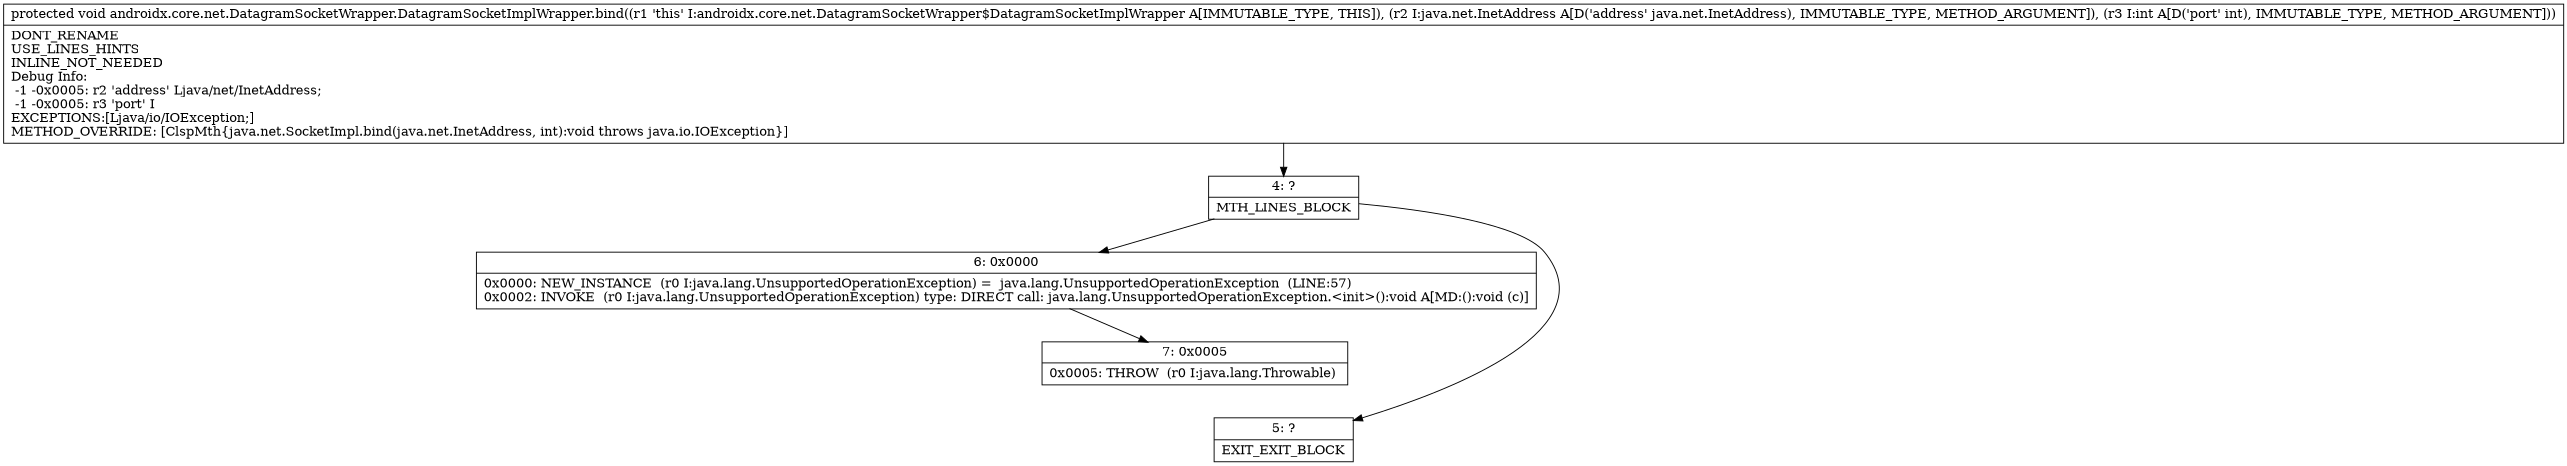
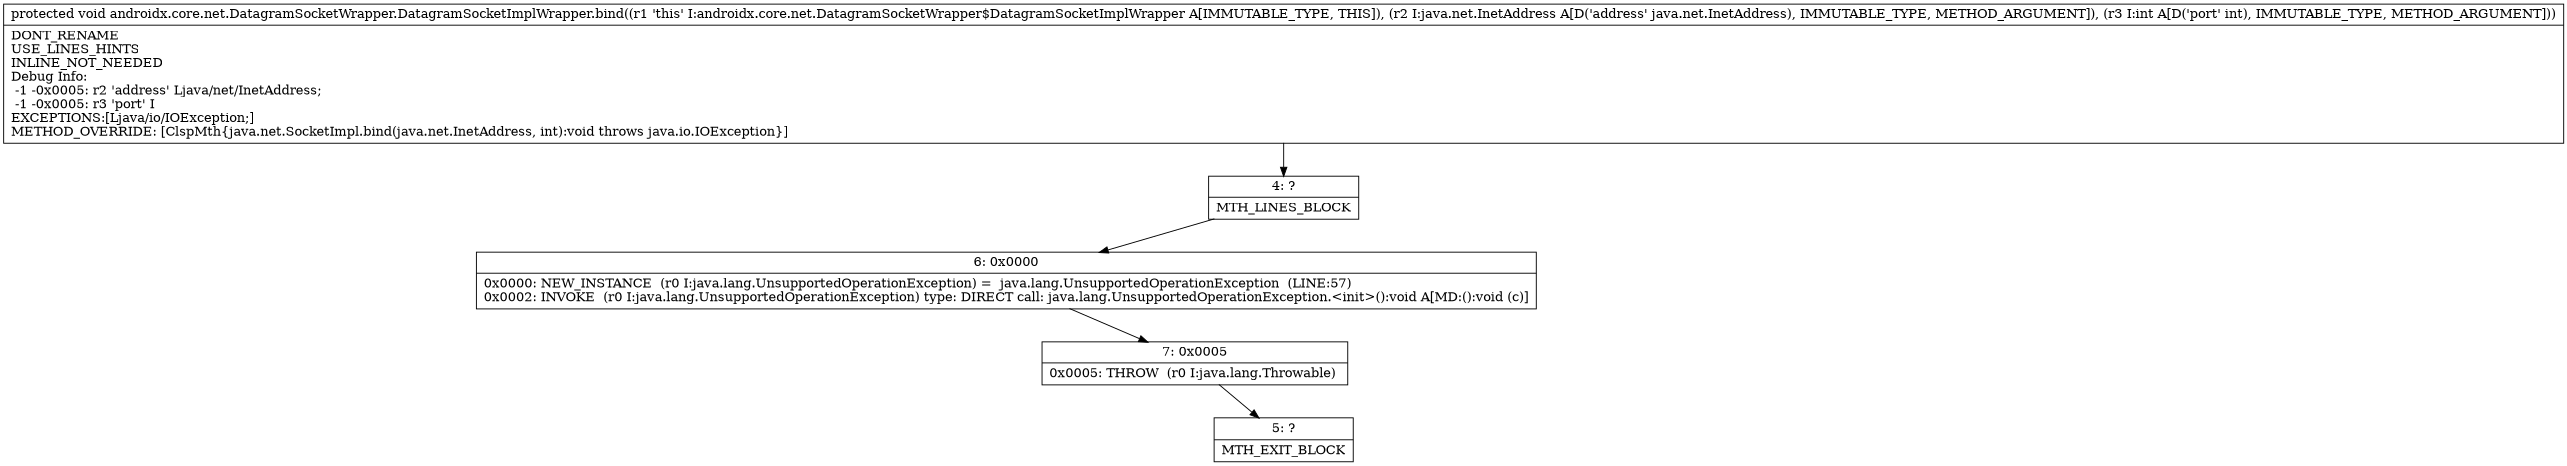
(1557, 294) -> (1235, 398)
(1283, 450) -> (1284, 450)
